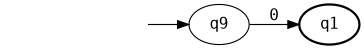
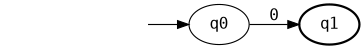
(219, 25) -> (219, 25)
